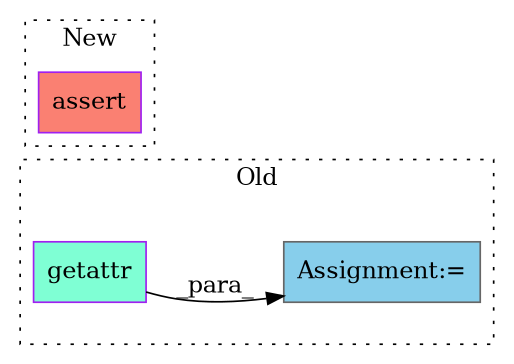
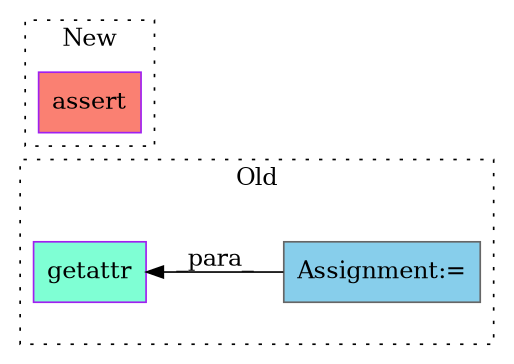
(206, 302) -> (224, 272)
